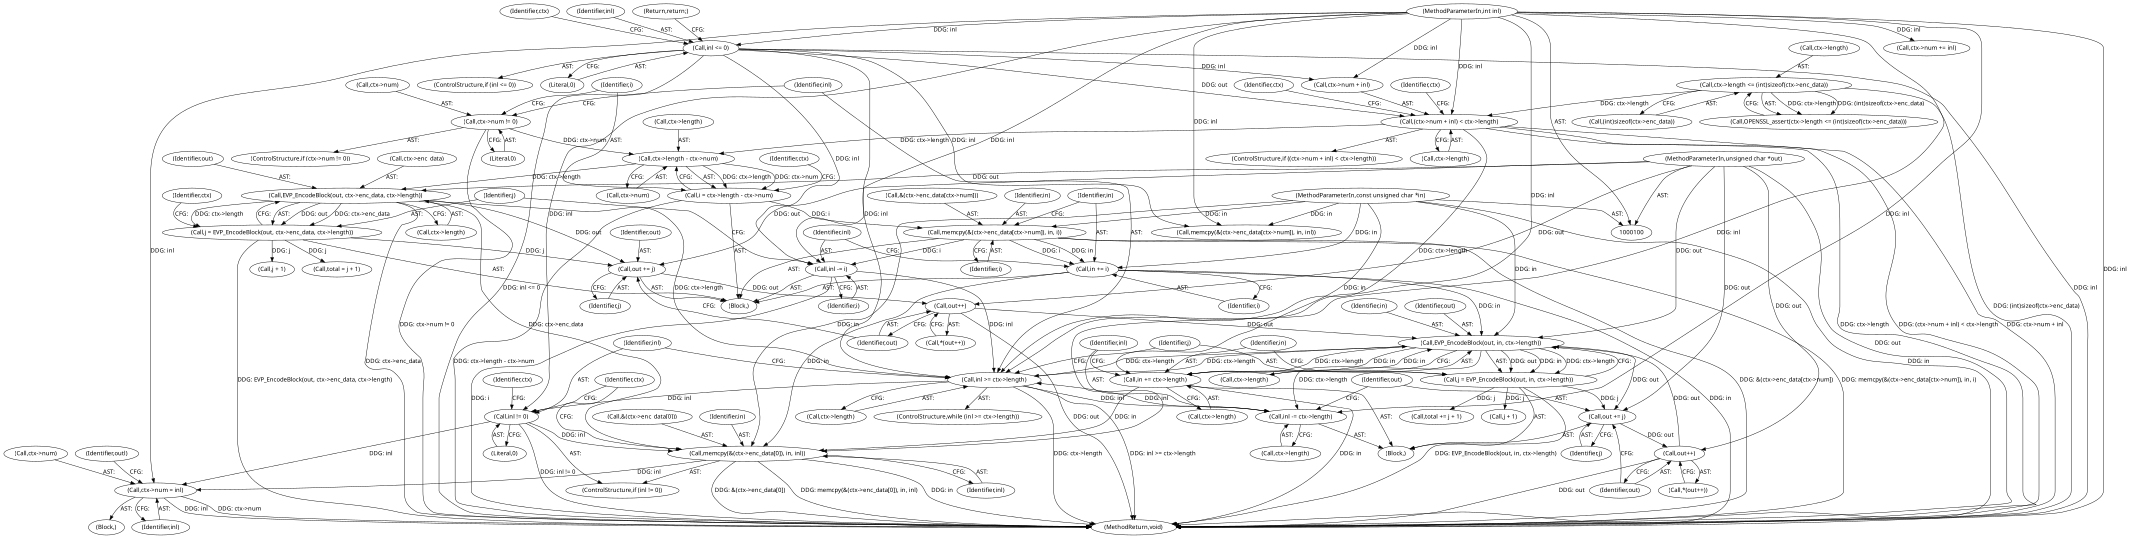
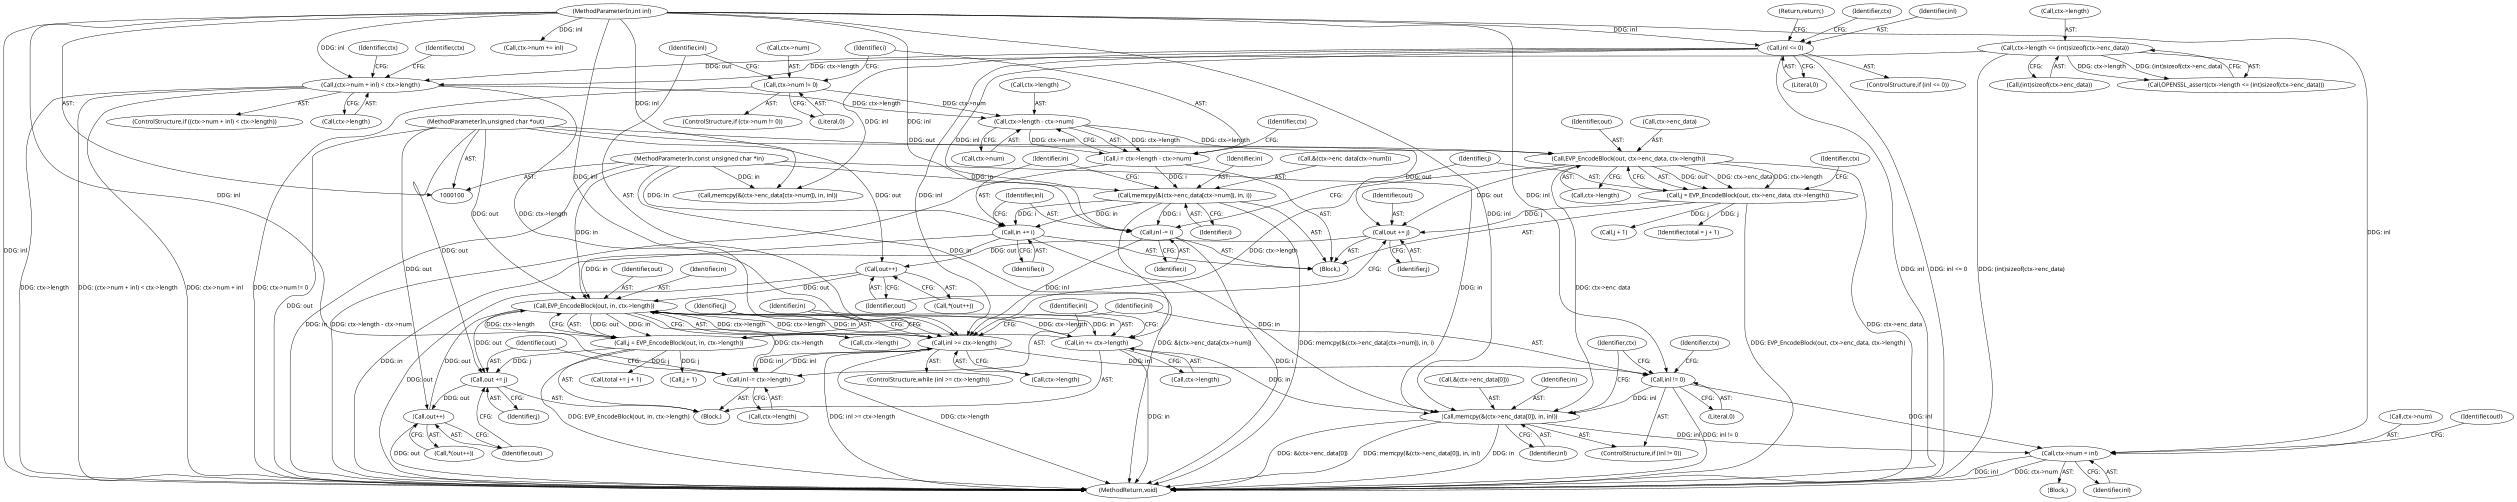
(1342, 85) -> none
(337, 269) -> (1689, 233)
